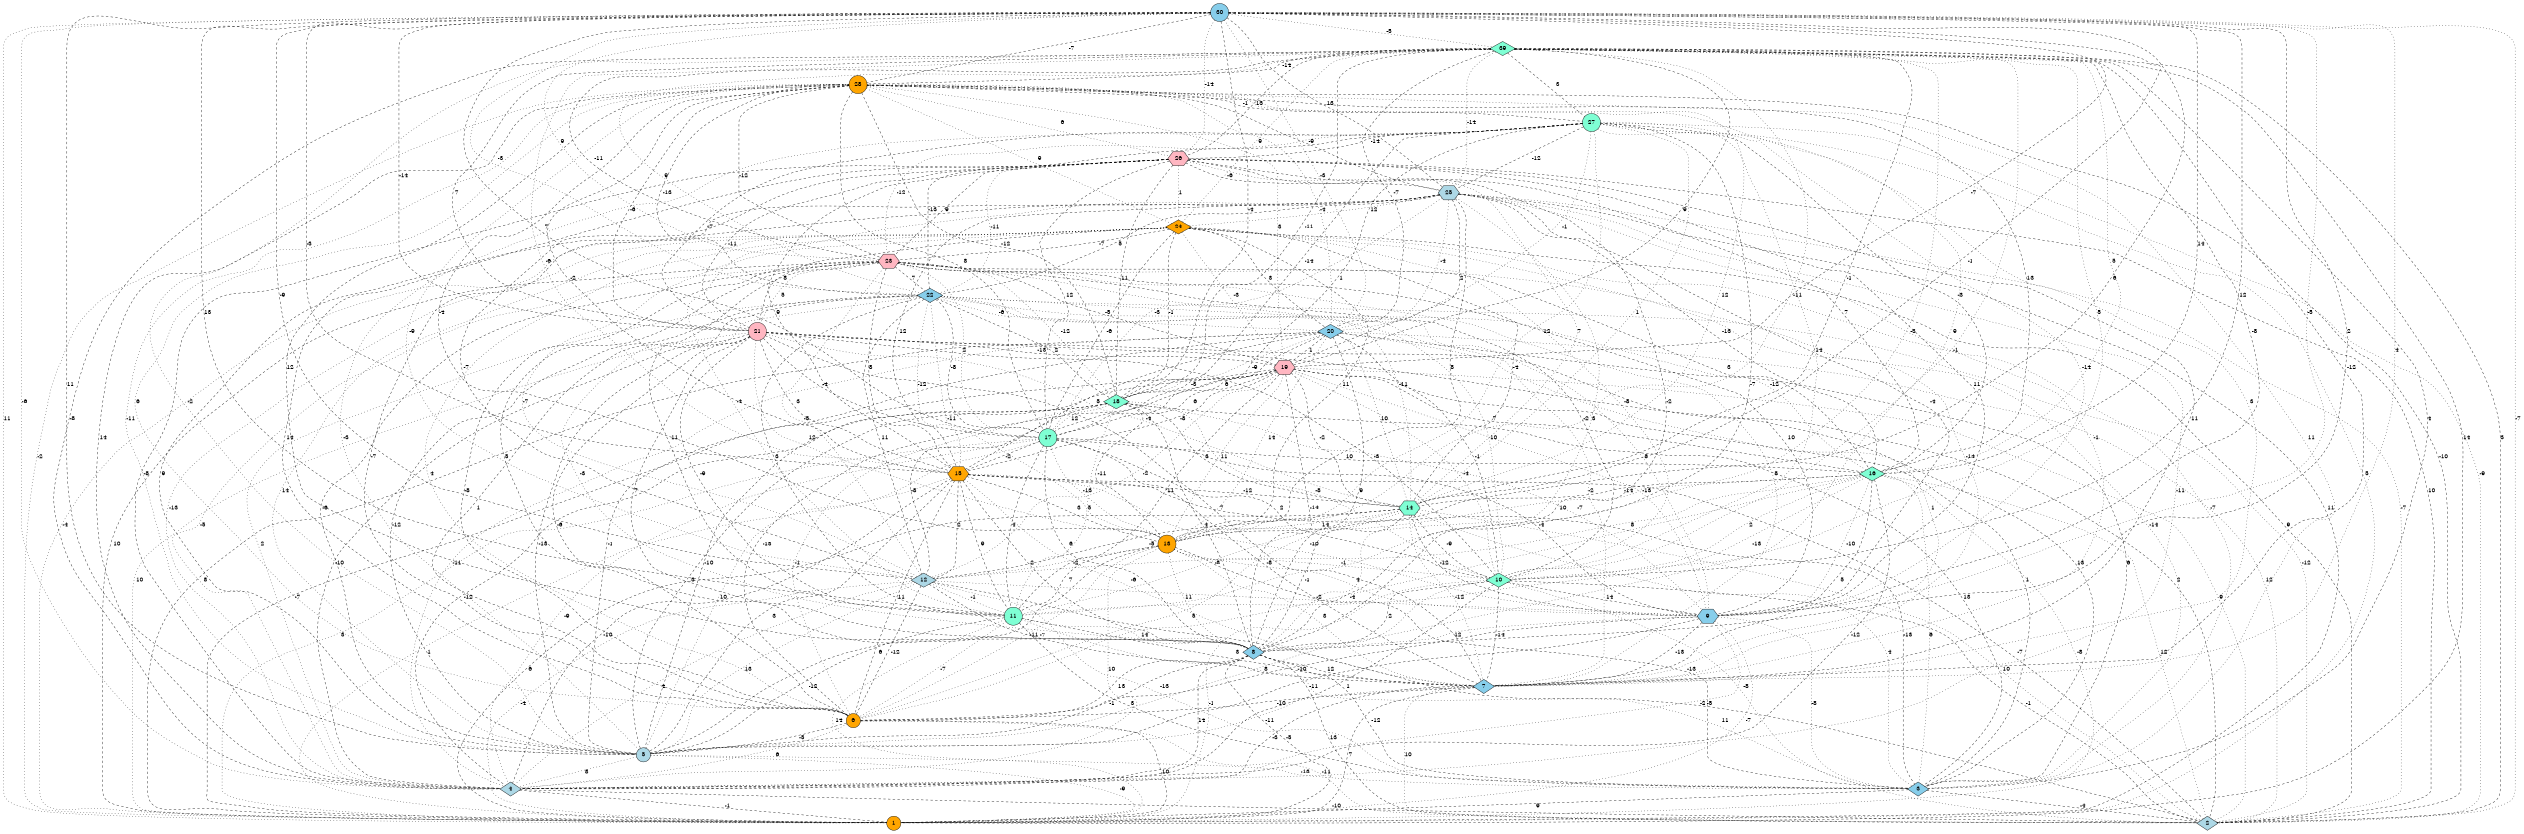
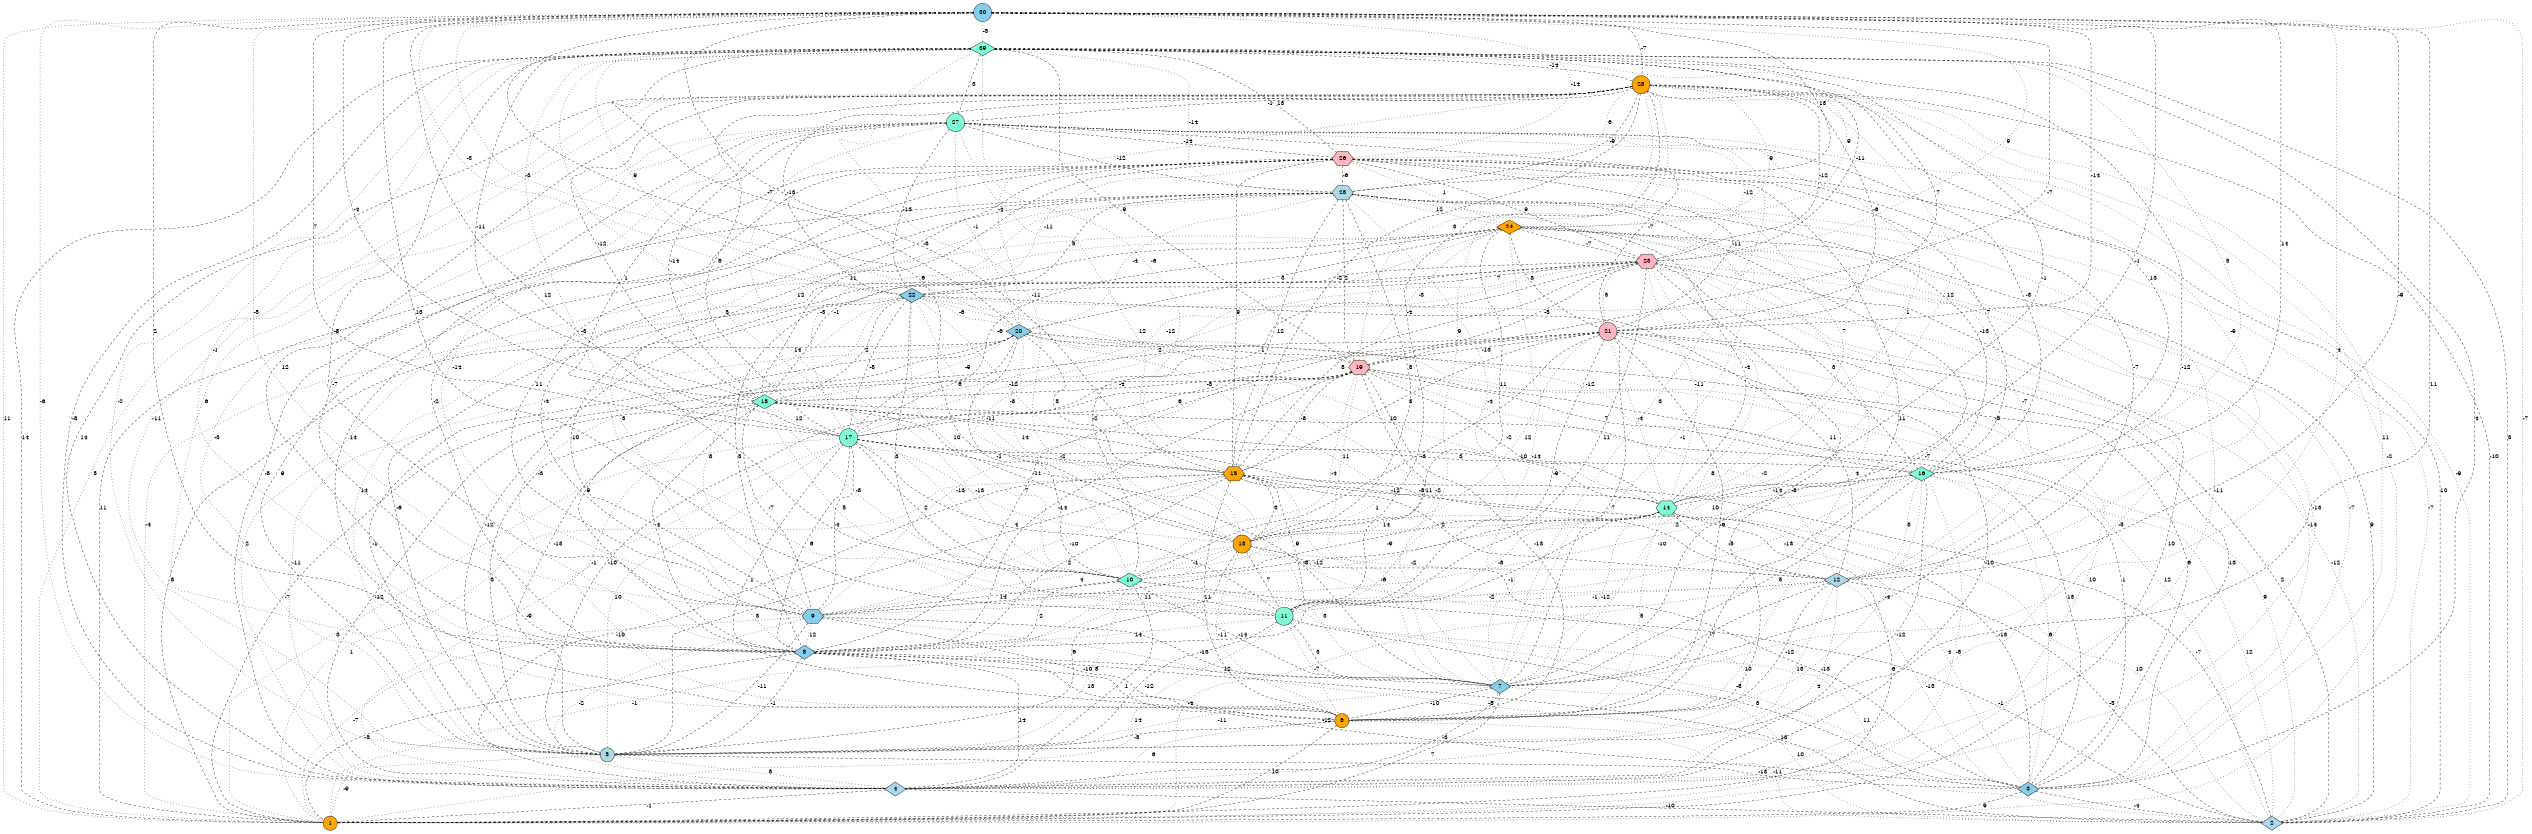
(1431, 466) -> (763, 509)
(473, 505) -> (921, 683)
(1280, 770) -> (1317, 763)
